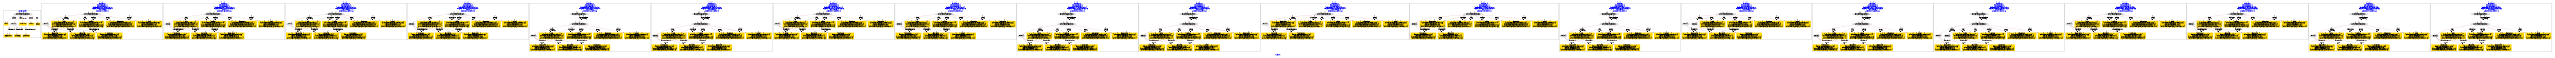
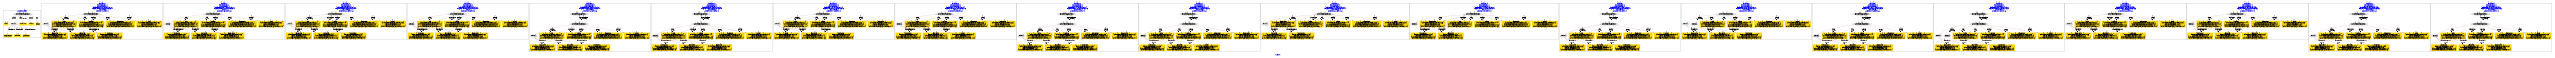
(22, 11) -> (22, 11)
(8, 36) -> (8, 36)
(18, 36) -> (18, 36)
